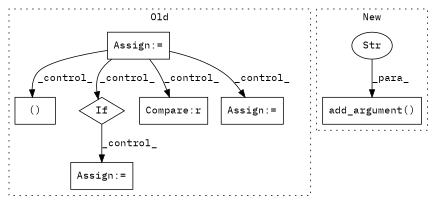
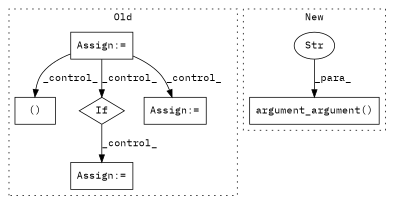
(174, 111) -> none
(372, 111) -> (314, 111)
